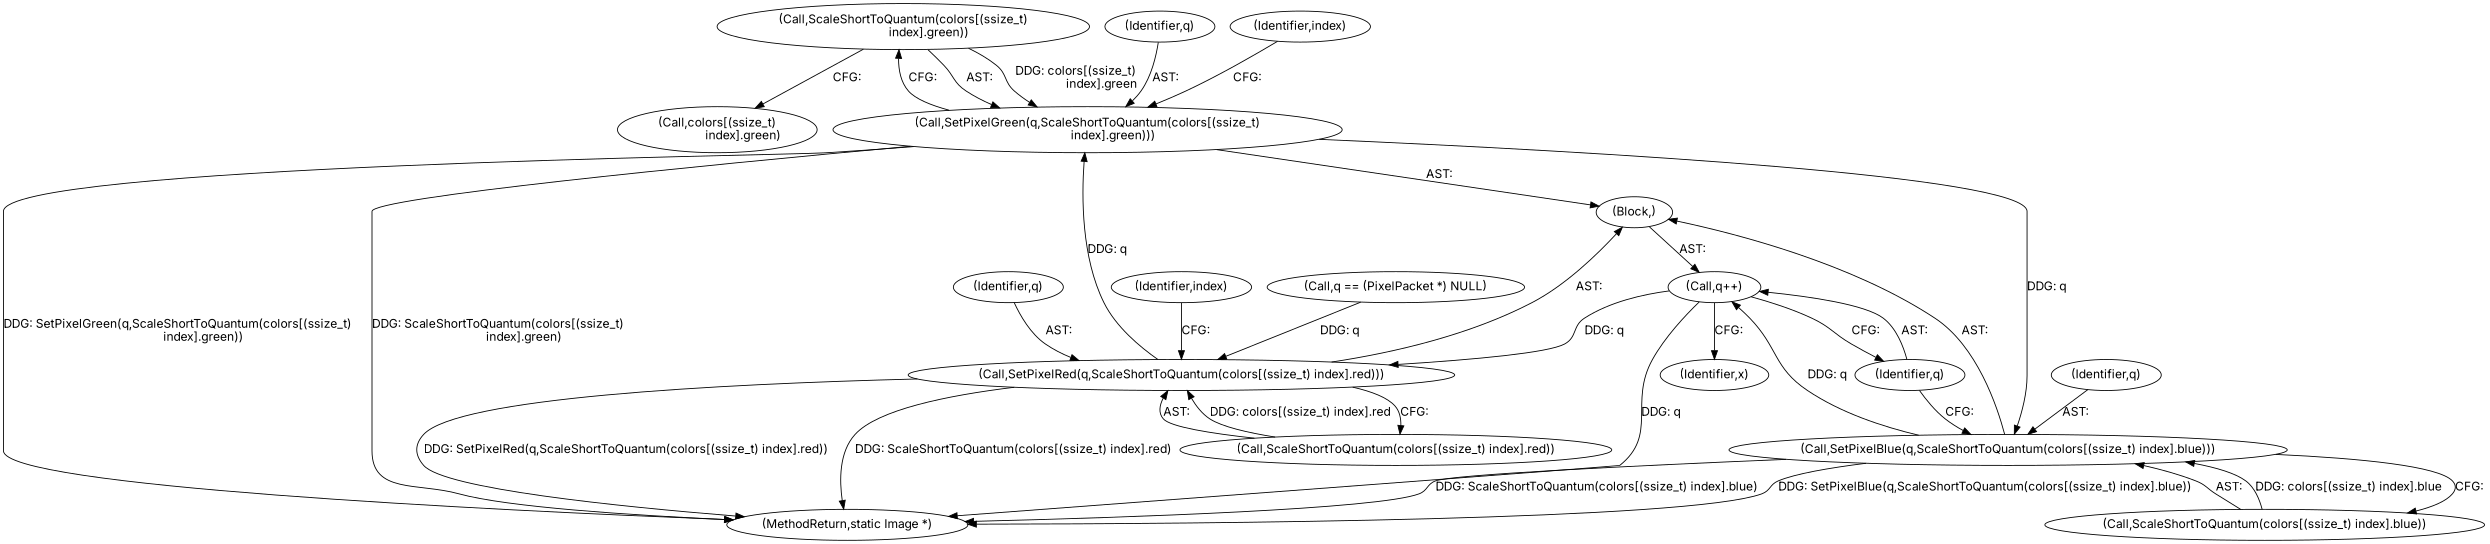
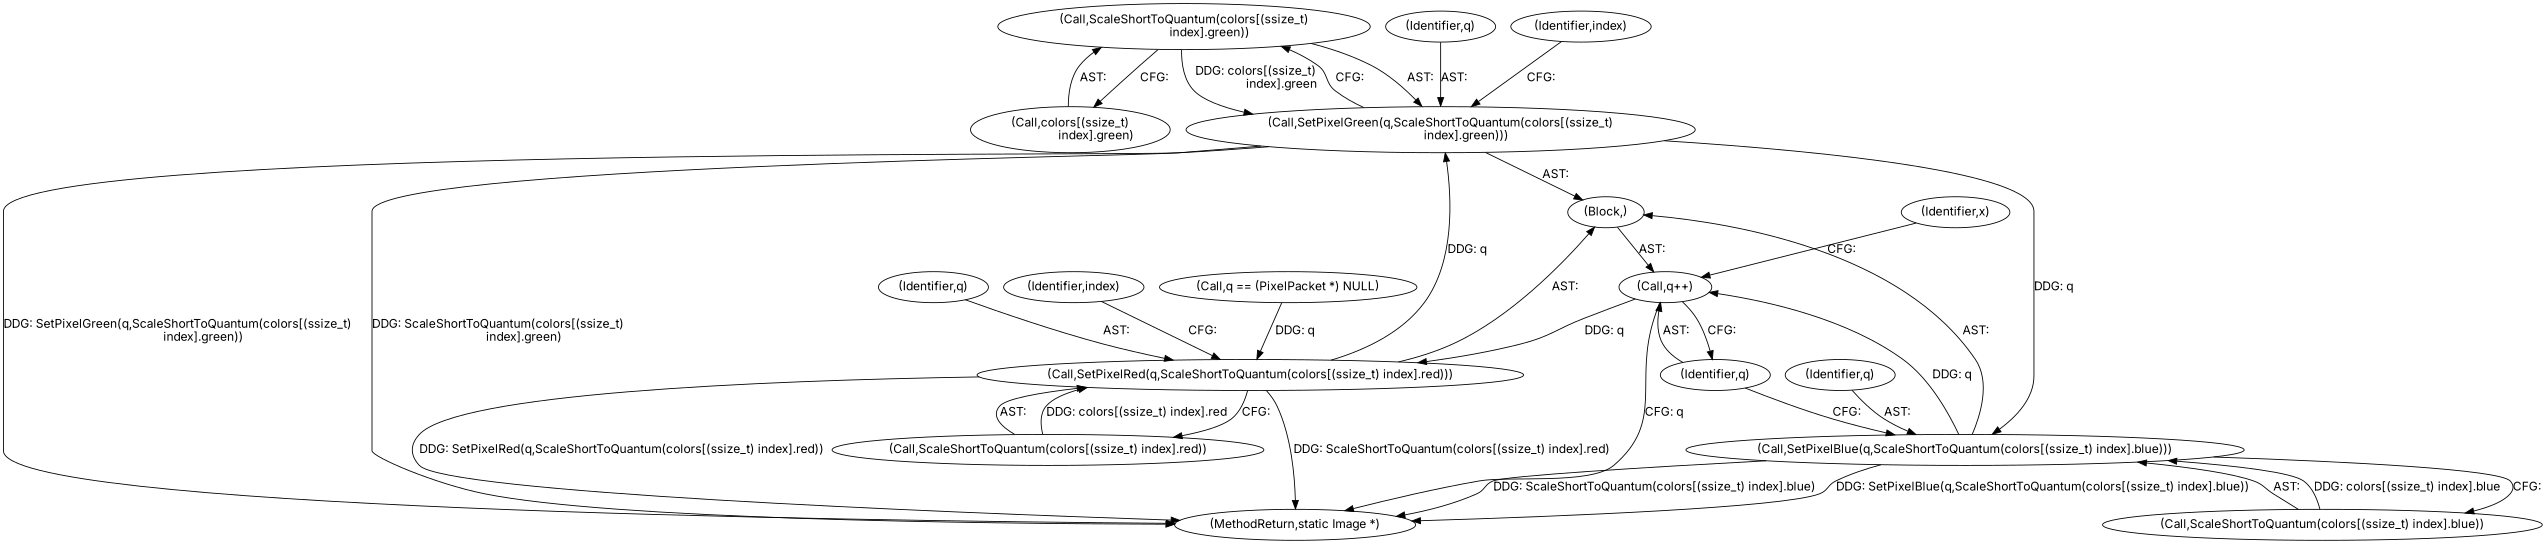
none -> (1074, 76)
(1714, 327) -> (1823, 246)
(1661, 412) -> (1665, 412)
